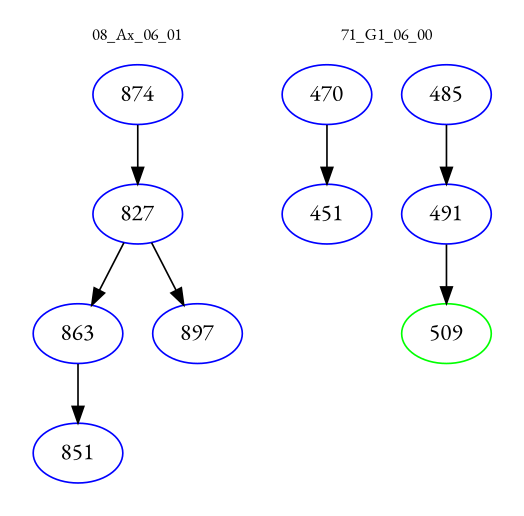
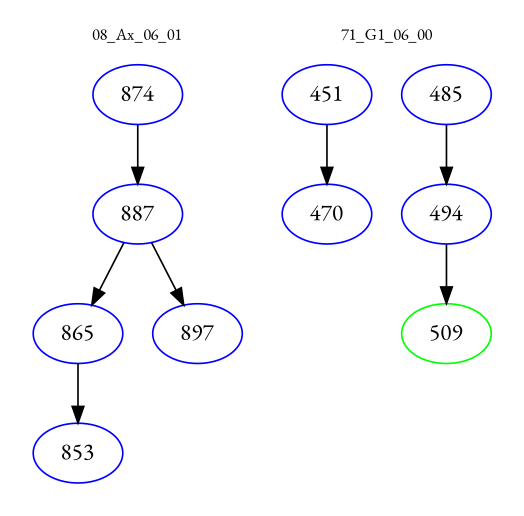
(327, 146) -> (327, 146)
(138, 214) -> (138, 214)
(446, 214) -> (446, 214)
(78, 334) -> (78, 334)
(78, 453) -> (78, 453)
